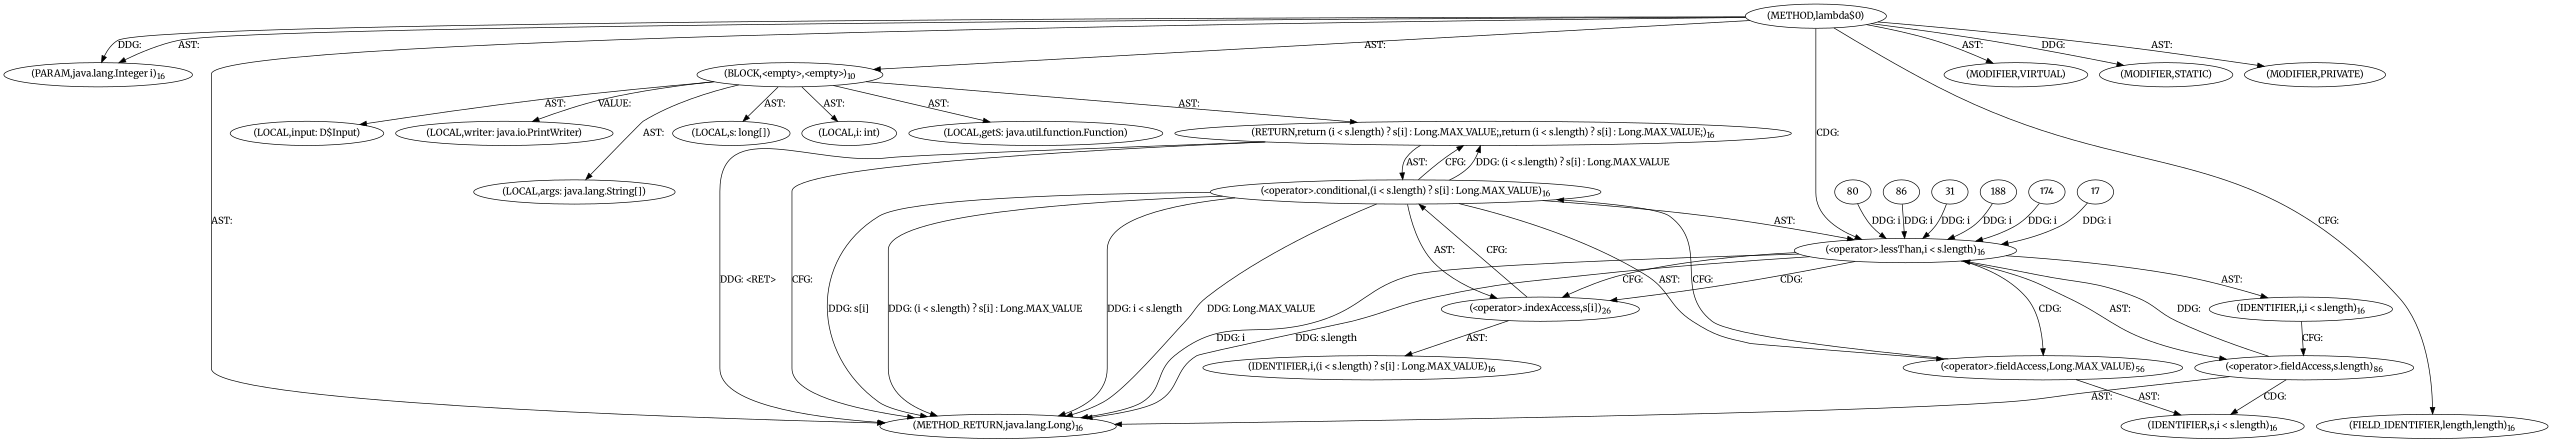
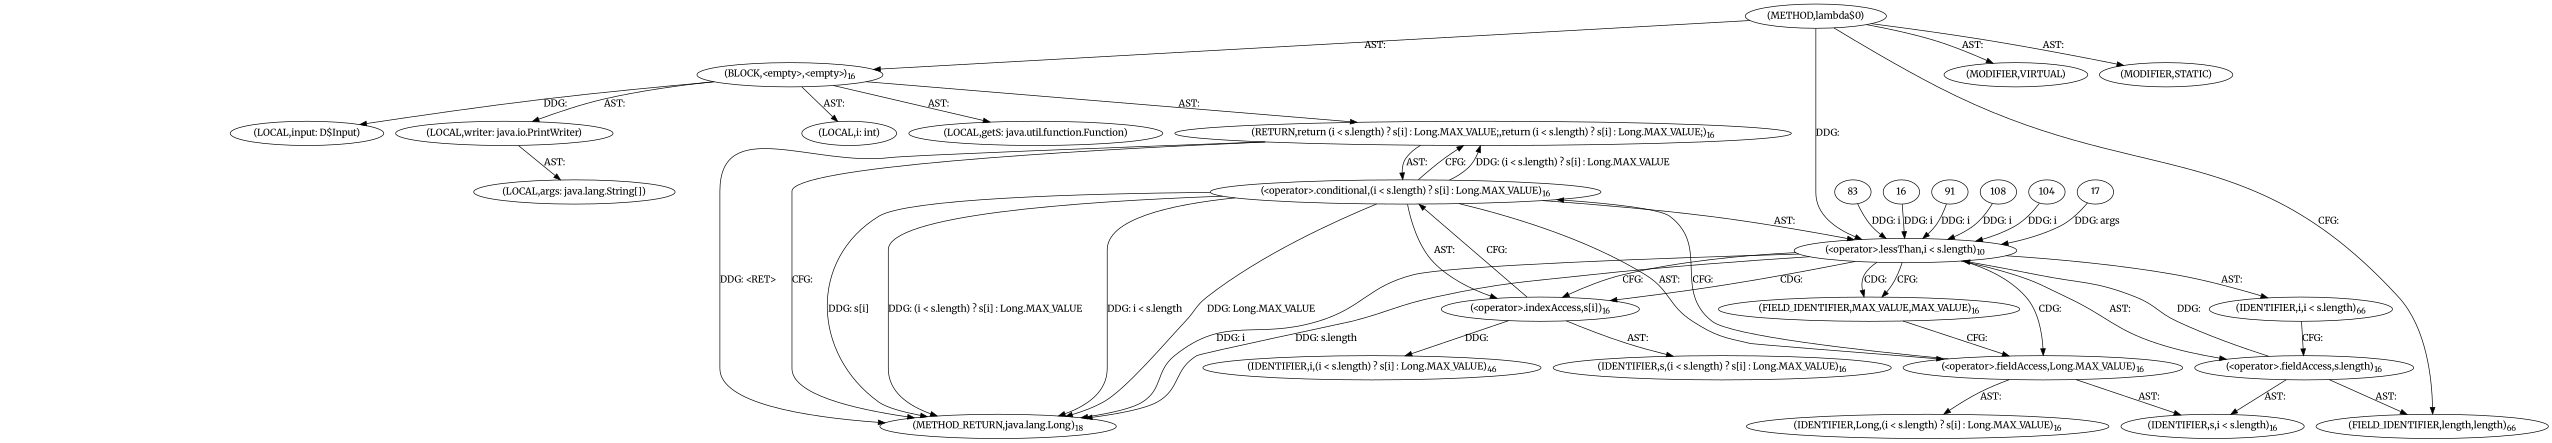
(495, 45) -> none
(2055, 45) -> (2055, 45)
(852, 74) -> (852, 74)
(98, 75) -> none
(2315, 75) -> none
(557, 104) -> (557, 104)
(616, 104) -> (616, 104)
(655, 114) -> (537, 161)
(731, 133) -> none
(1829, 133) -> (1829, 133)
(1853, 192) -> (1853, 192)
(1901, 192) -> (1901, 192)
(1950, 192) -> (1950, 192)
(1998, 192) -> (1998, 192)
(2047, 192) -> (2047, 192)
(2097, 221) -> (2097, 221)
(1981, 250) -> (1981, 250)
(1606, 308) -> (1606, 308)
(2361, 308) -> (2361, 308)
none -> (1869, 309)
(1478, 338) -> (1478, 338)
(1492, 367) -> (1492, 367)
(2140, 367) -> (2140, 367)
(2378, 367) -> (2378, 367)
none -> (1722, 368)
(2276, 397) -> (2276, 397)
(1676, 414) -> (2365, 396)
(1079, 425) -> (1079, 425)
(2511, 425) -> (2511, 425)
none -> (1928, 426)
